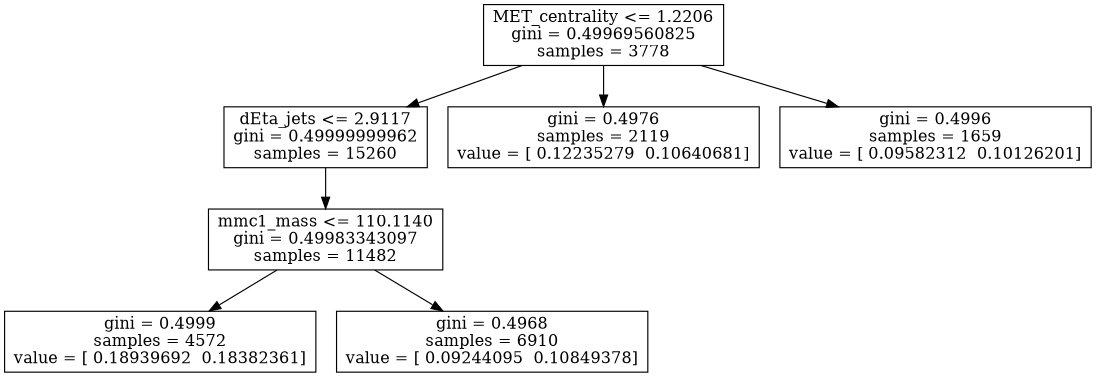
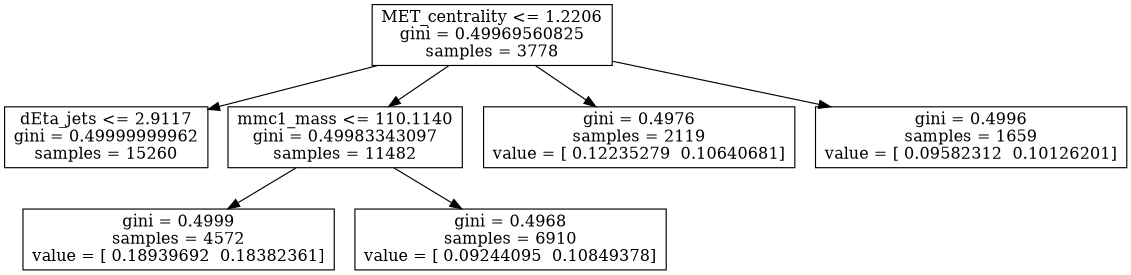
(326, 182) -> (424, 83)
